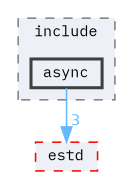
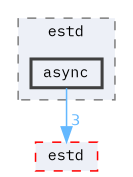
(67, 33) -> (67, 33)
